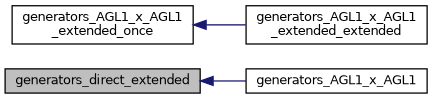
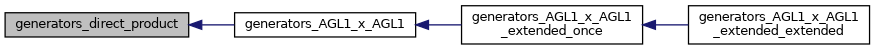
none -> (445, 25)
(103, 81) -> (97, 25)
